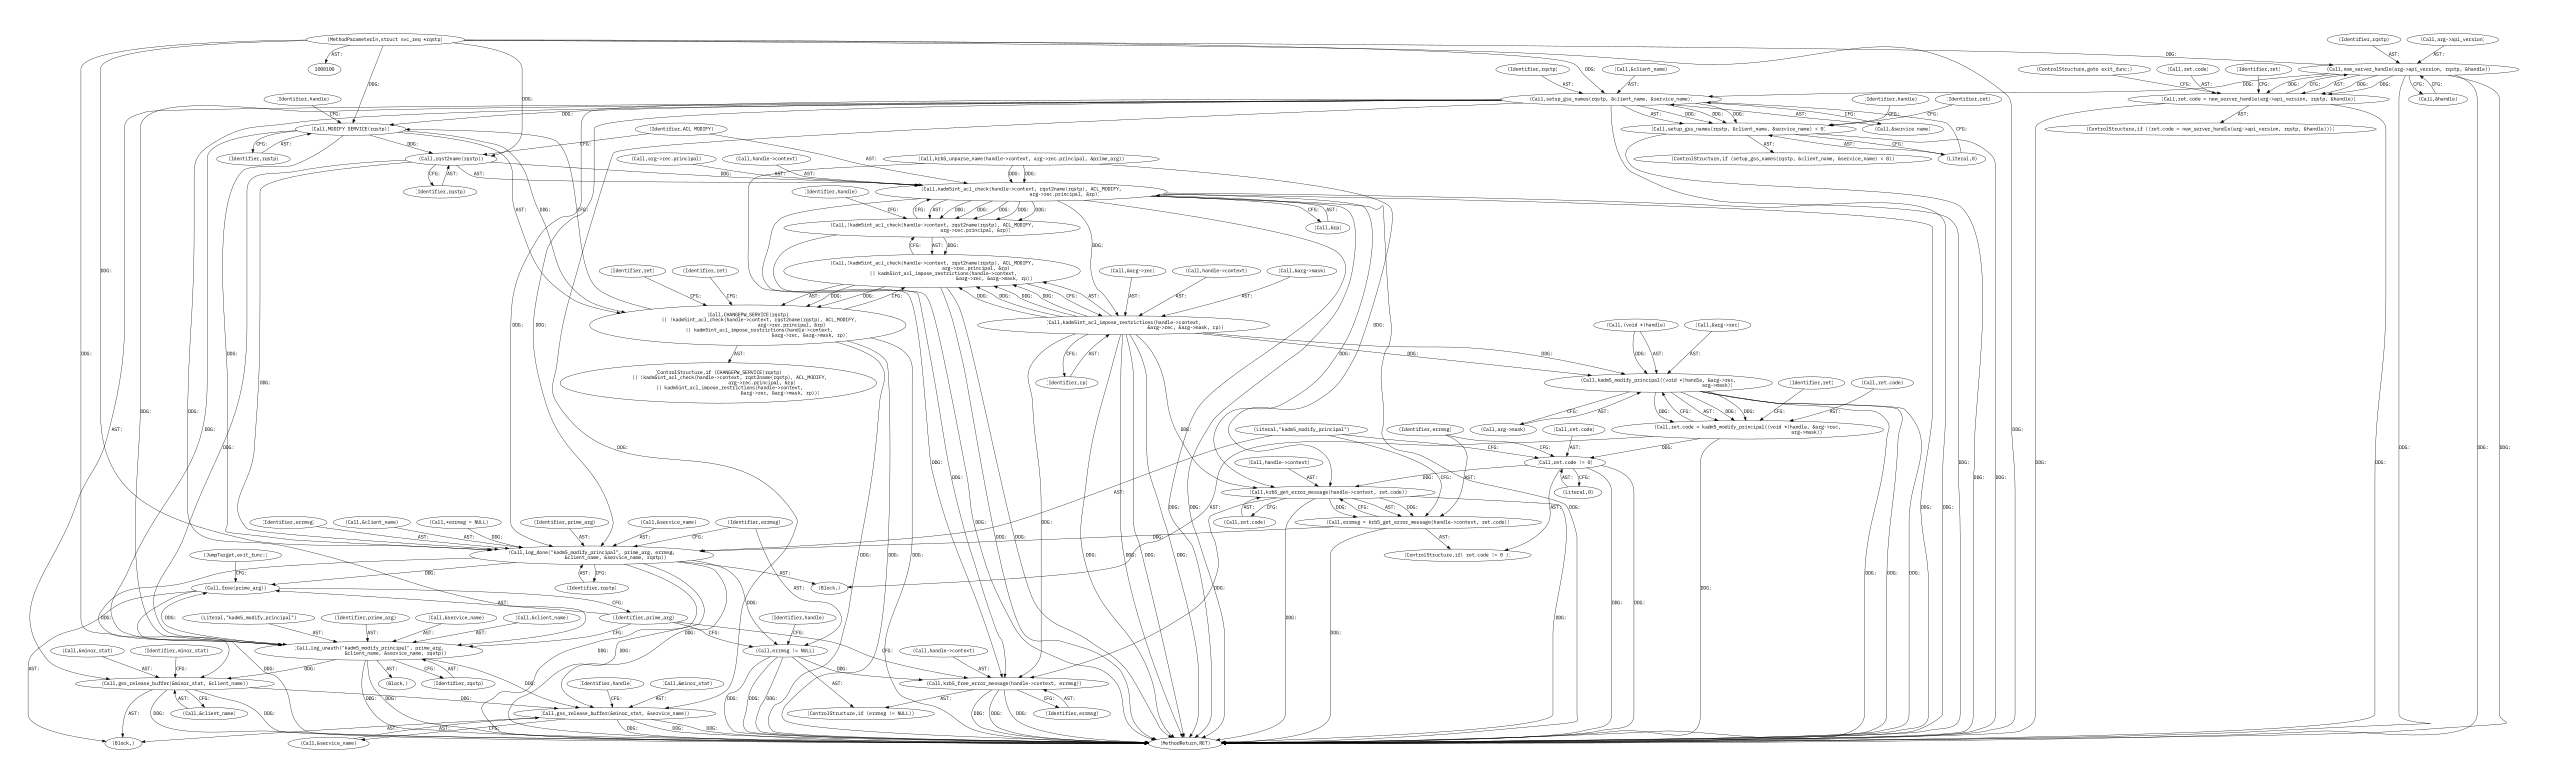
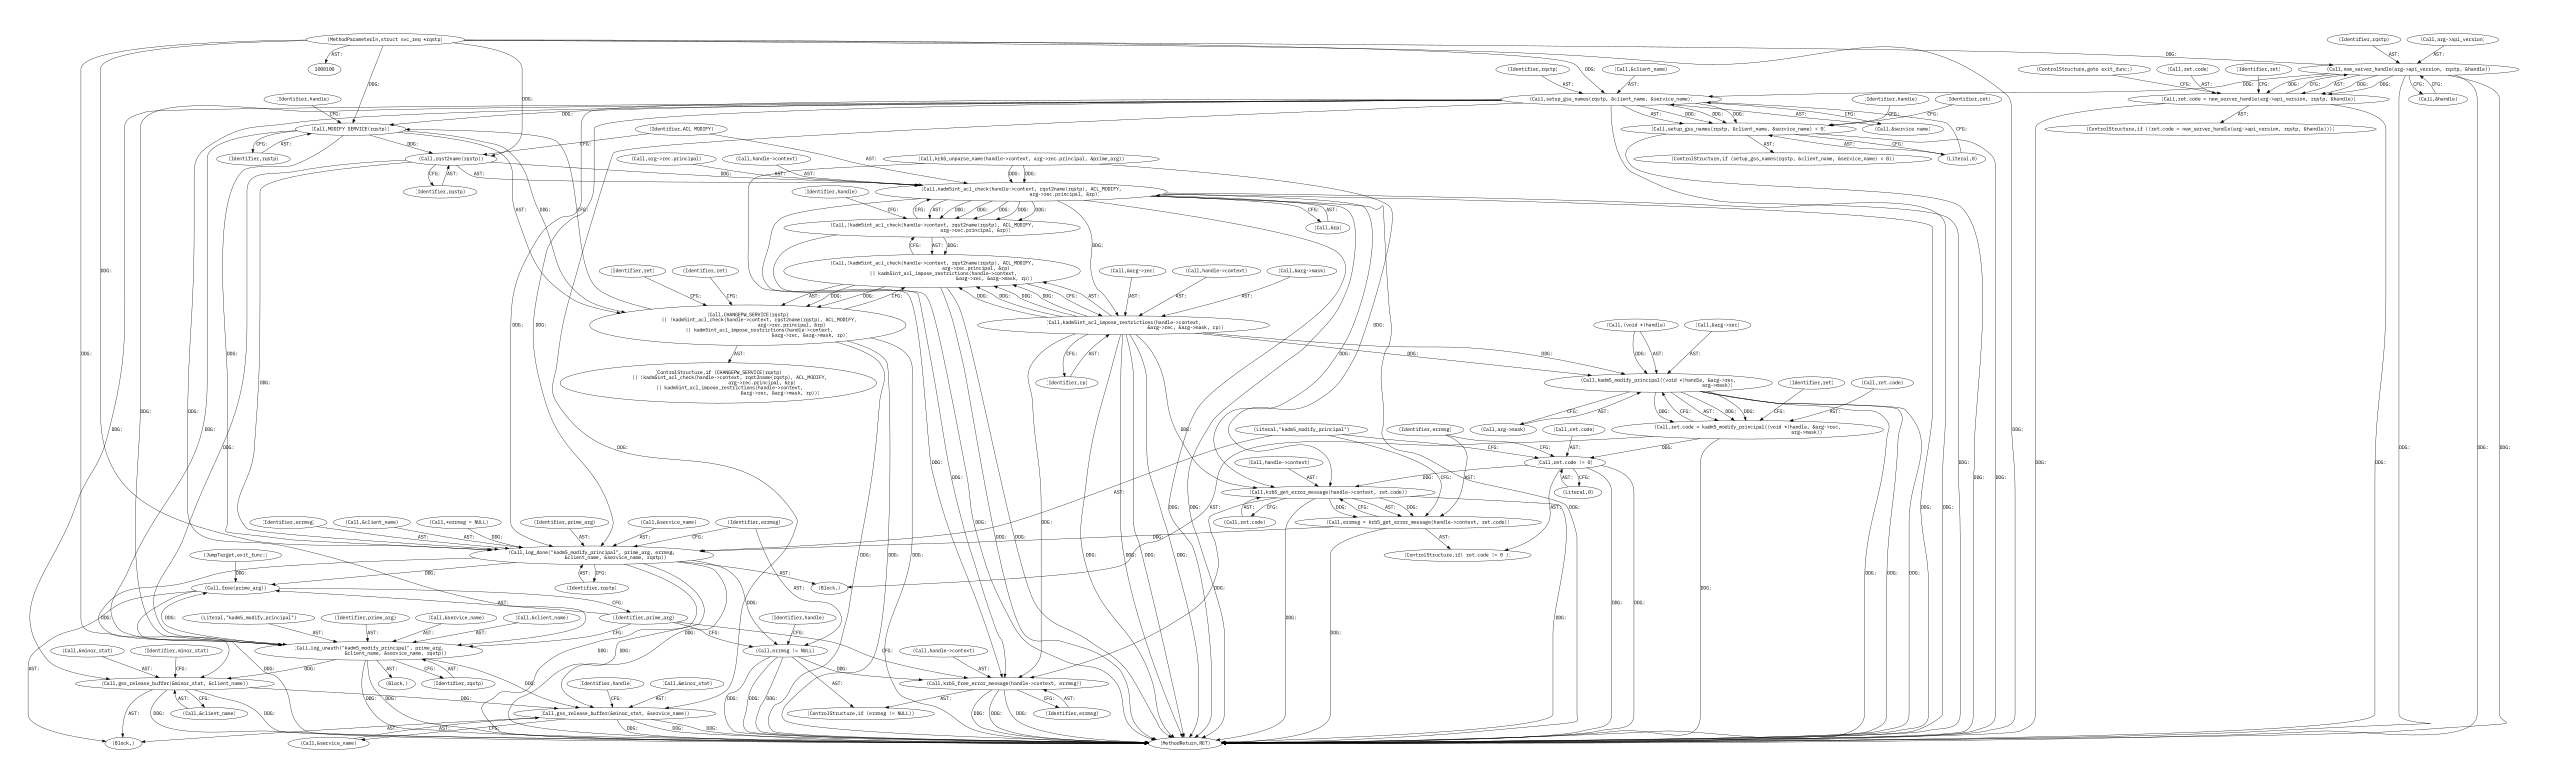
(119, 430) -> (119, 430)
(243, 573) -> (243, 573)
